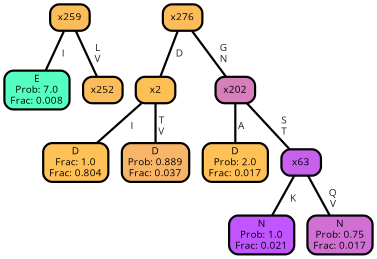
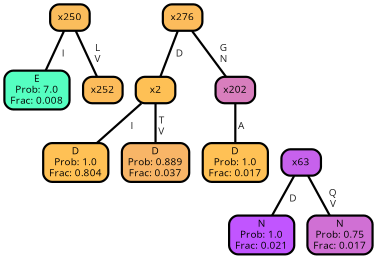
(70, 18) -> (70, 18)
(268, 126) -> none
(76, 162) -> (76, 162)
(235, 162) -> (235, 162)
(292, 199) -> (292, 199)
